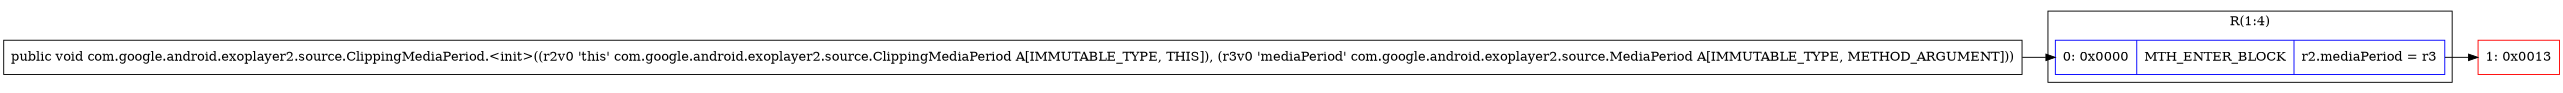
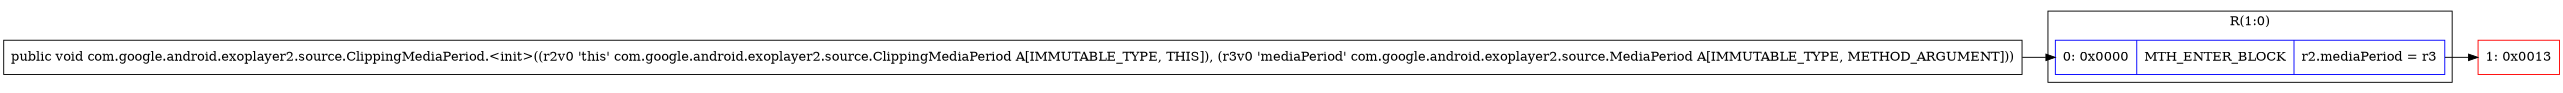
(2250, 22) -> (2250, 22)
